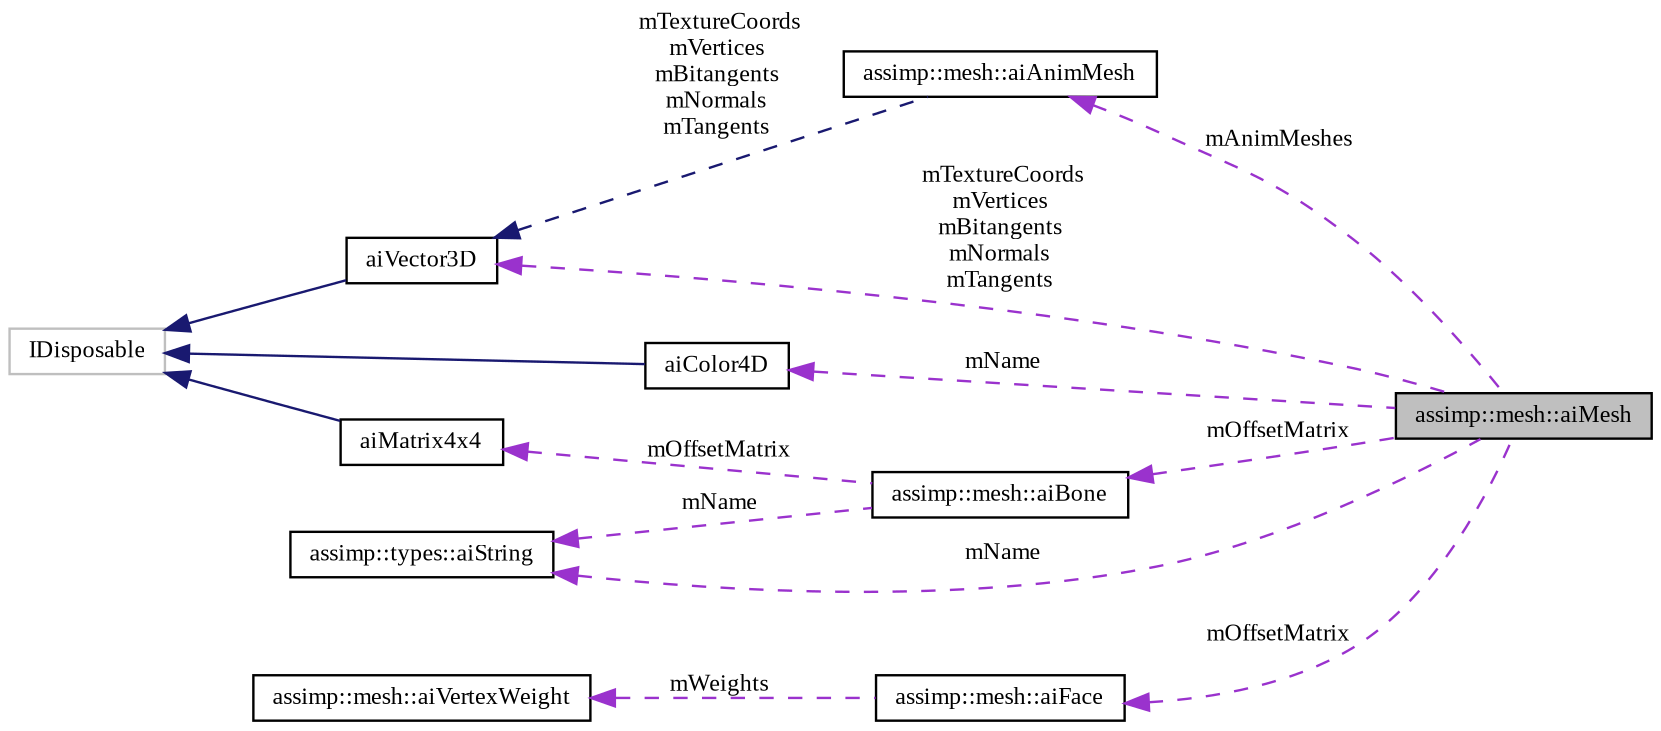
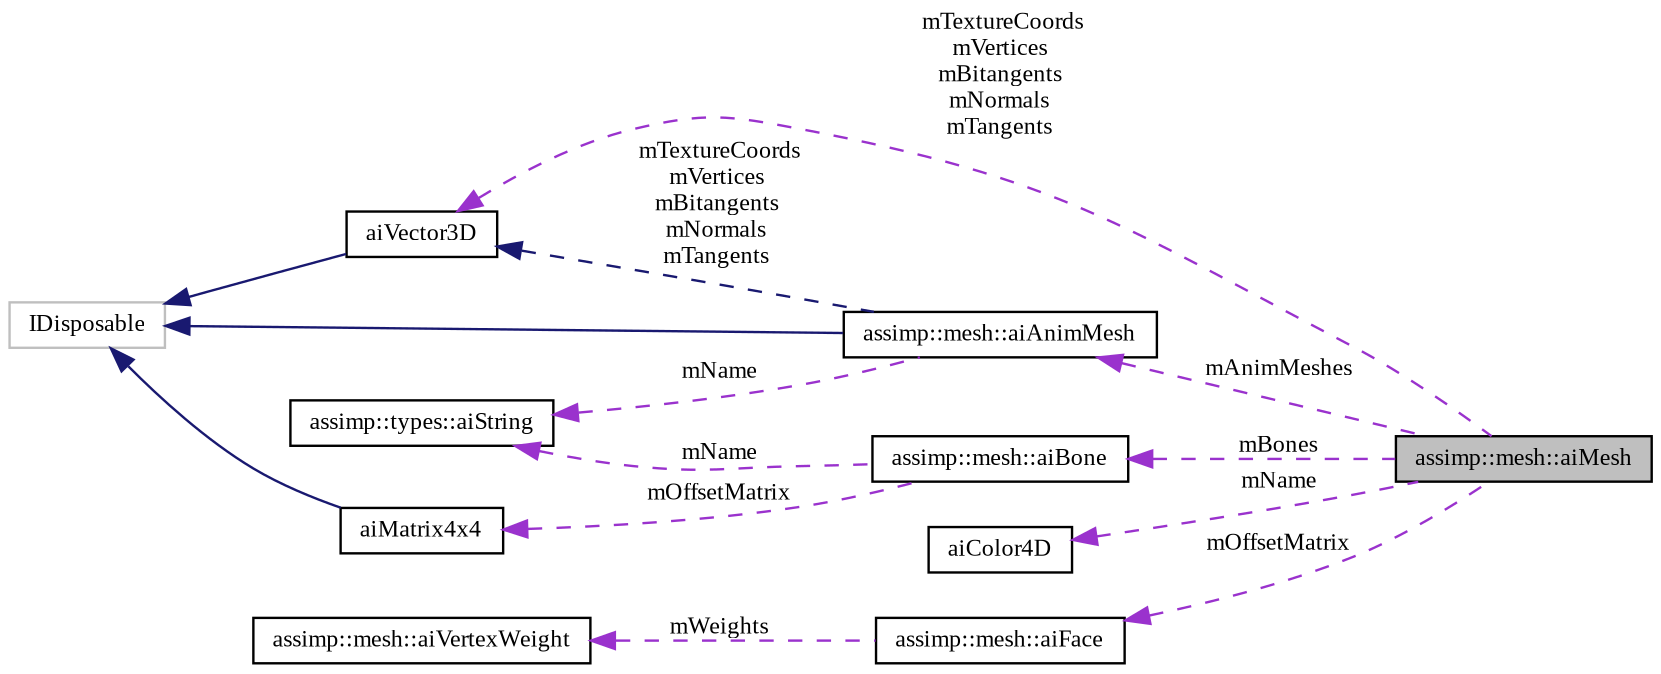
(417, 359) -> (516, 330)
(1276, 431) -> (1276, 446)
(1042, 583) -> (750, 393)
